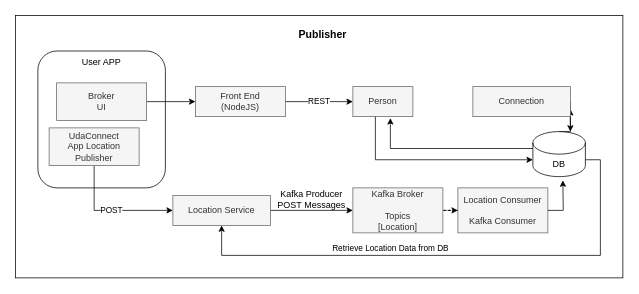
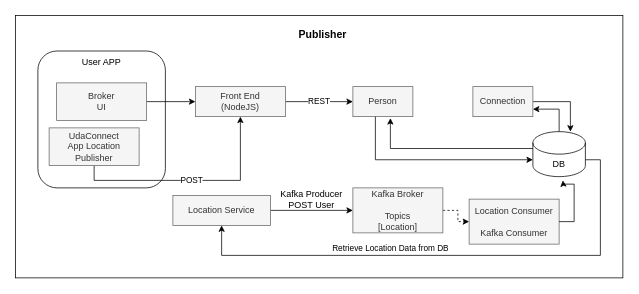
(522, 102) -> (503, 102)
(312, 199) -> (312, 199)
(130, 210) -> (195, 180)
(503, 210) -> (514, 222)
